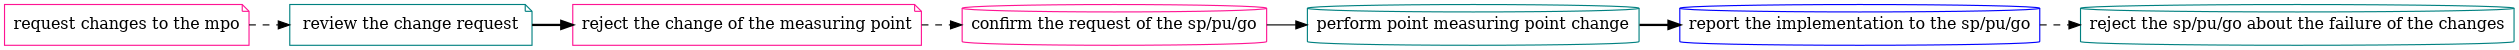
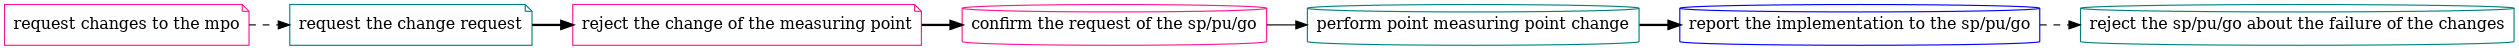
(411, 25) -> (411, 25)
(936, 25) -> (936, 25)
